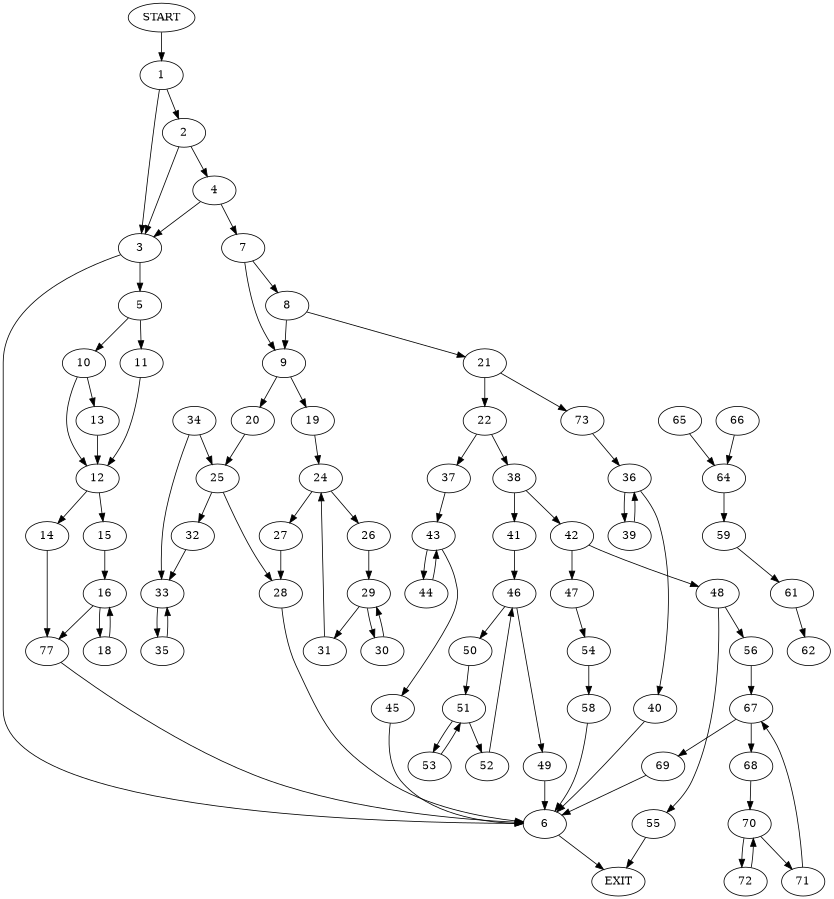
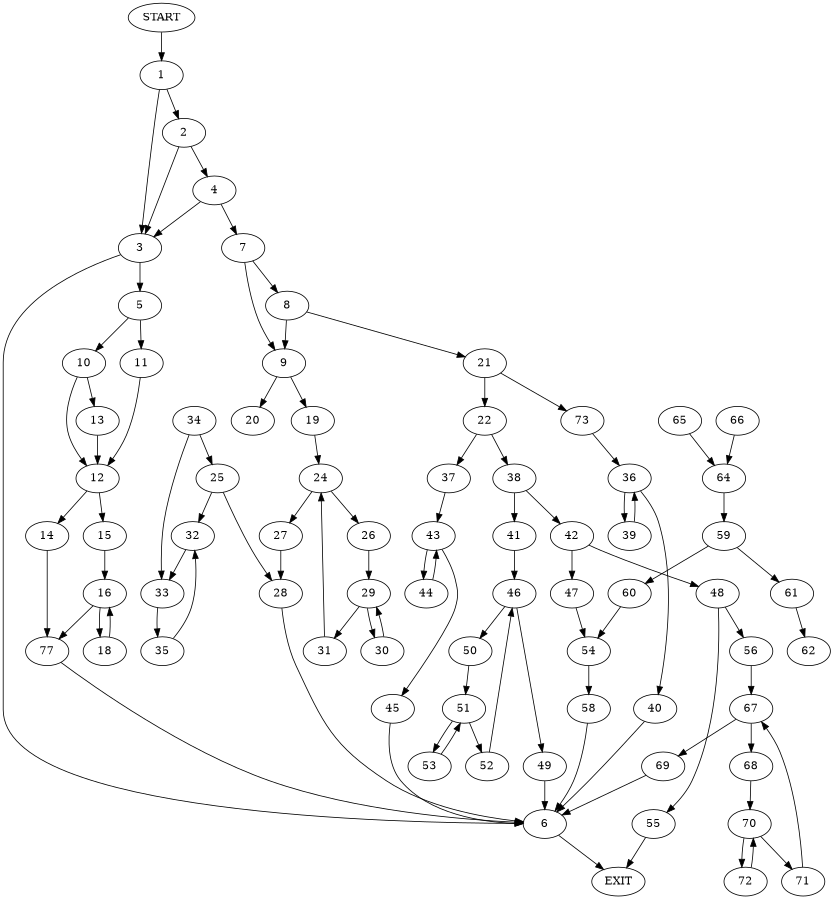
(237, 446) -> none
none -> (630, 594)
(168, 626) -> (193, 601)
